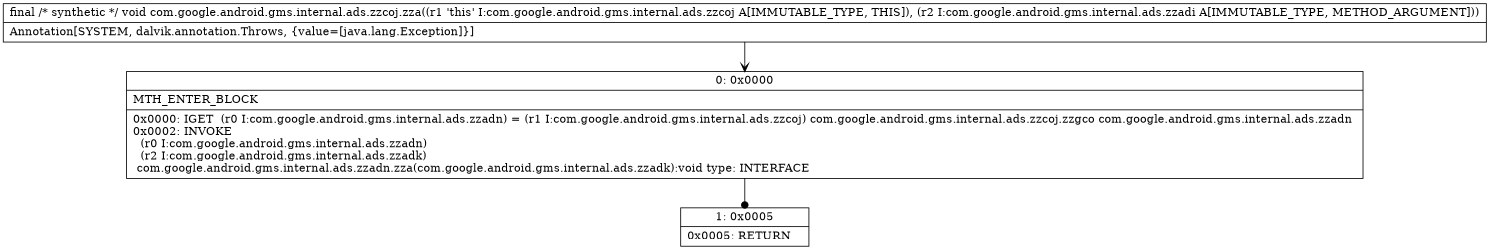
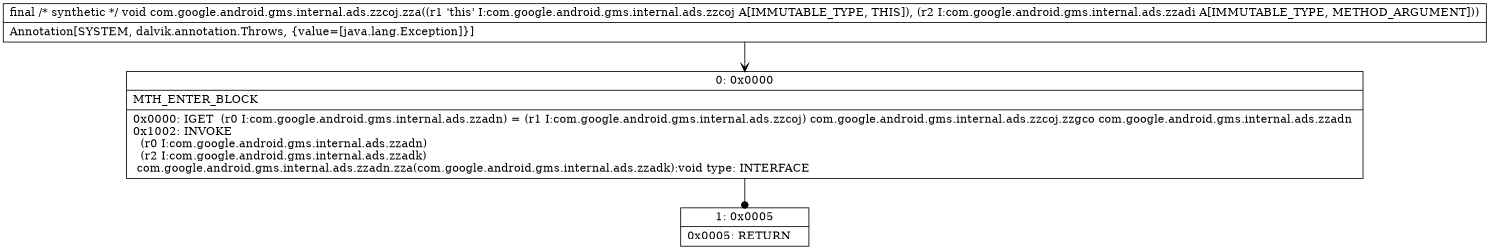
(187, 131) -> (187, 131)
